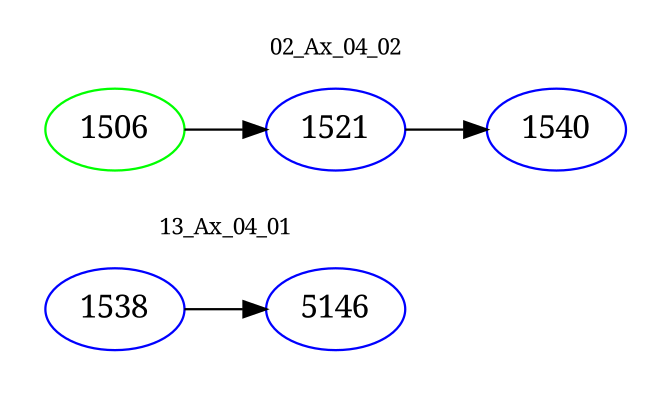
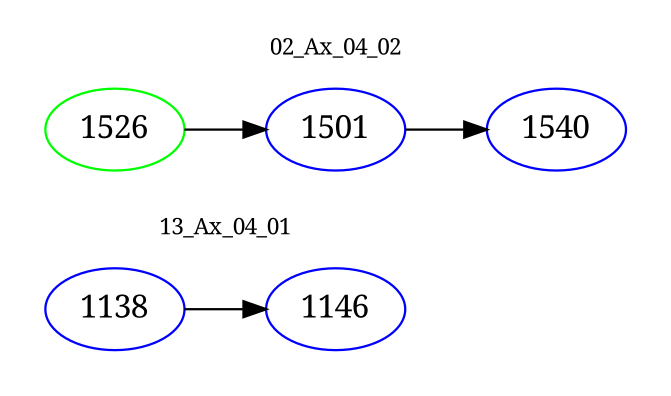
(115, 130) -> (115, 130)
(336, 130) -> (336, 130)
(115, 309) -> (115, 309)
(336, 309) -> (336, 309)
